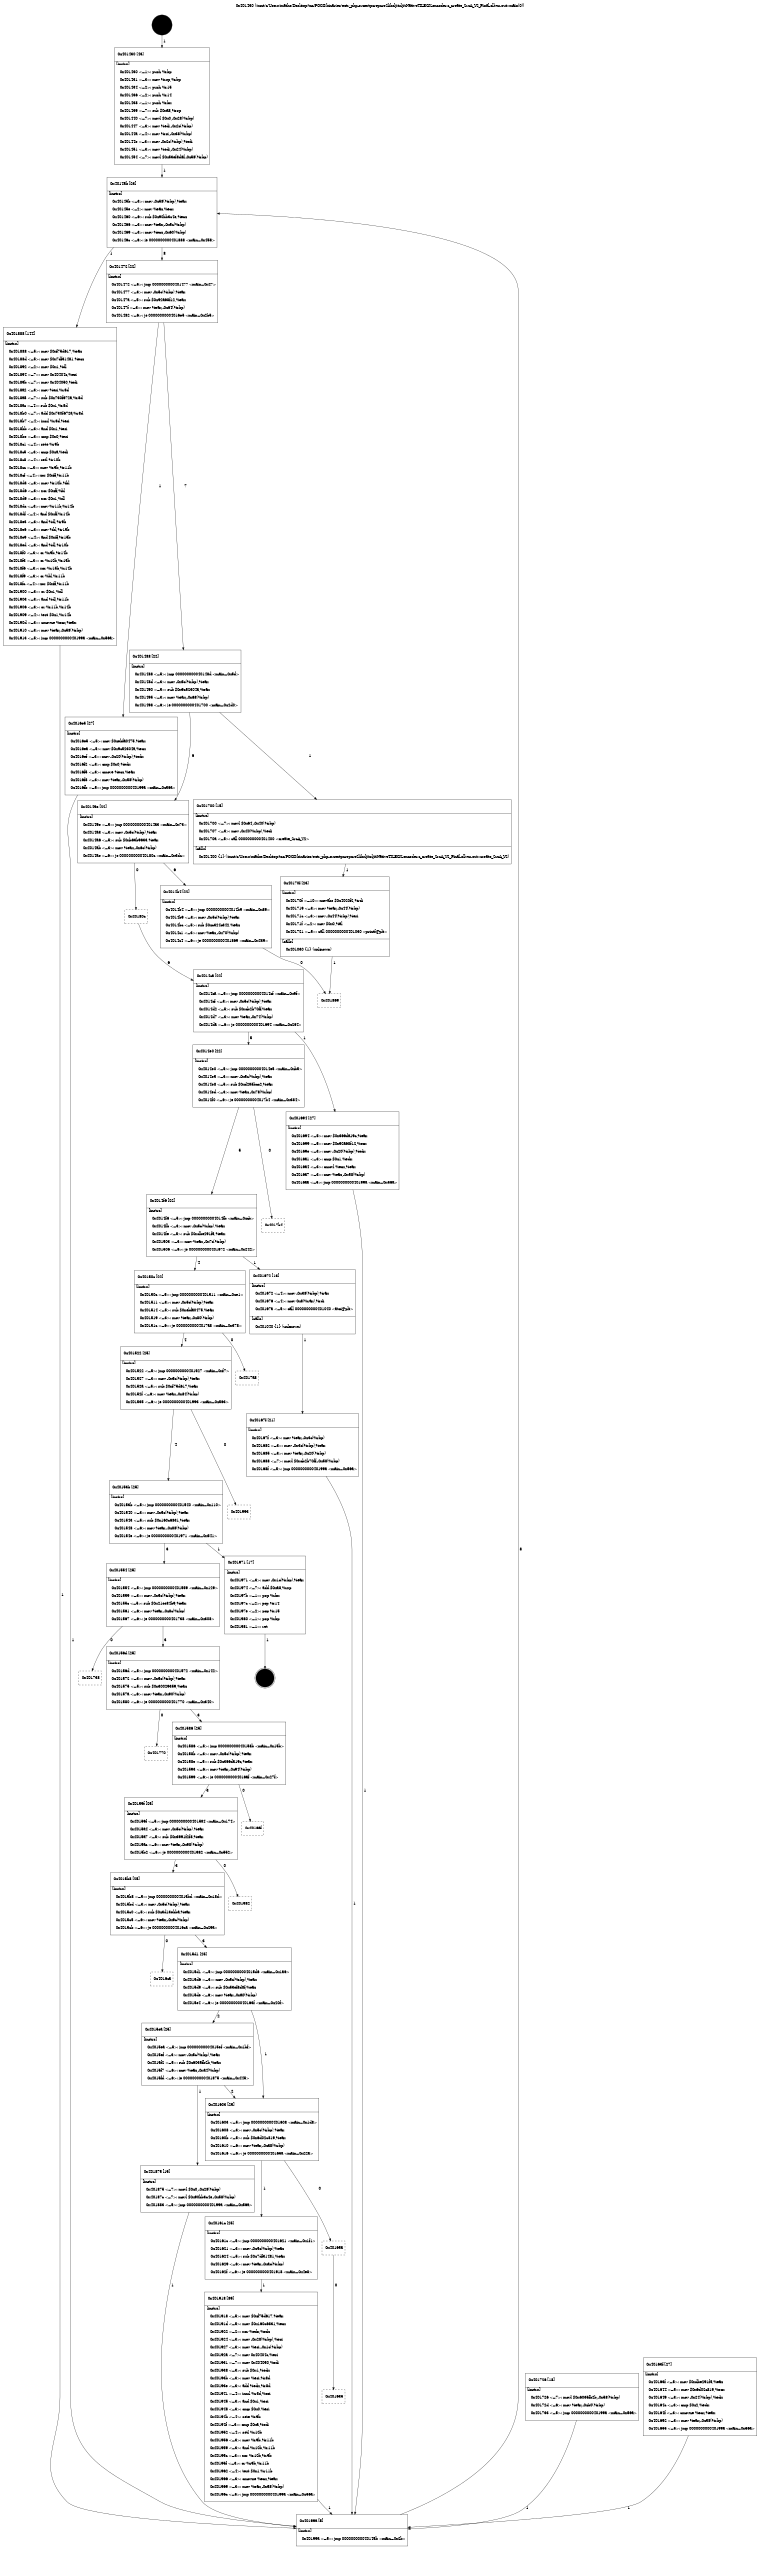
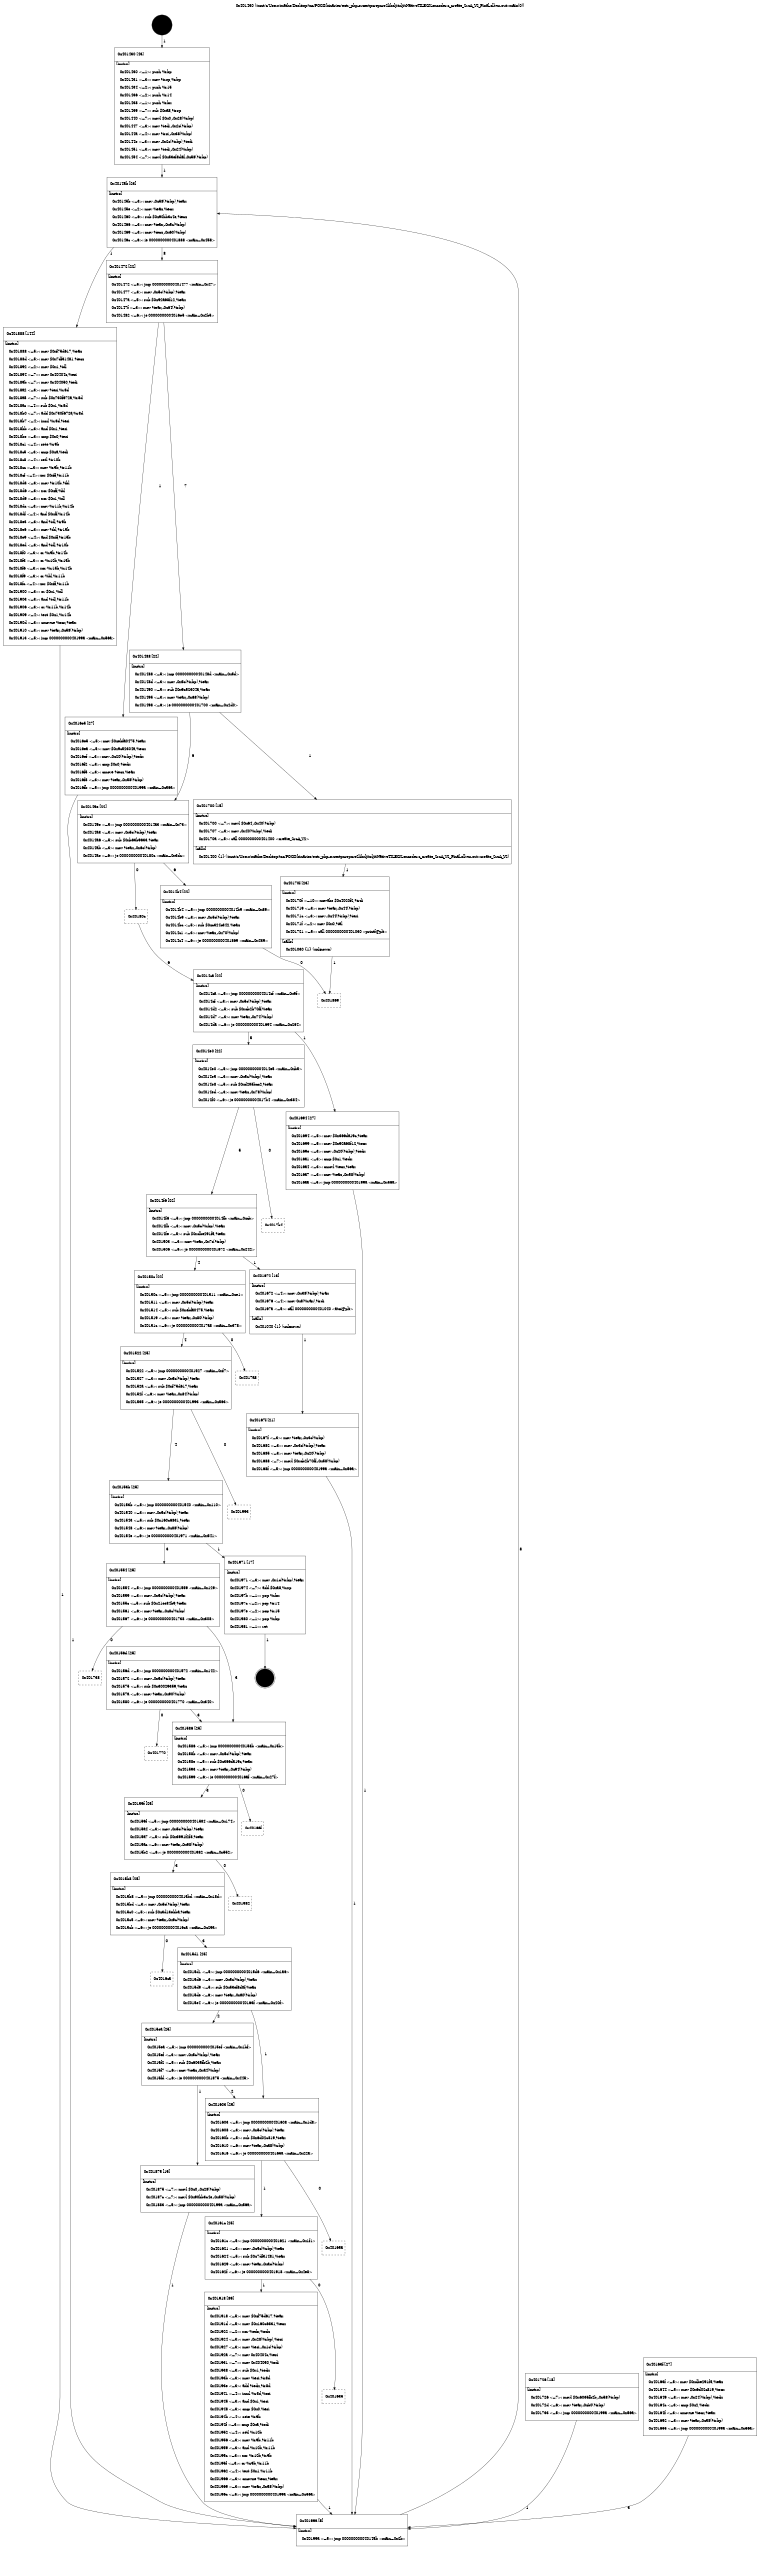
(163, 1635) -> (230, 1670)
(334, 2321) -> (333, 2331)
(628, 2508) -> (628, 2508)
